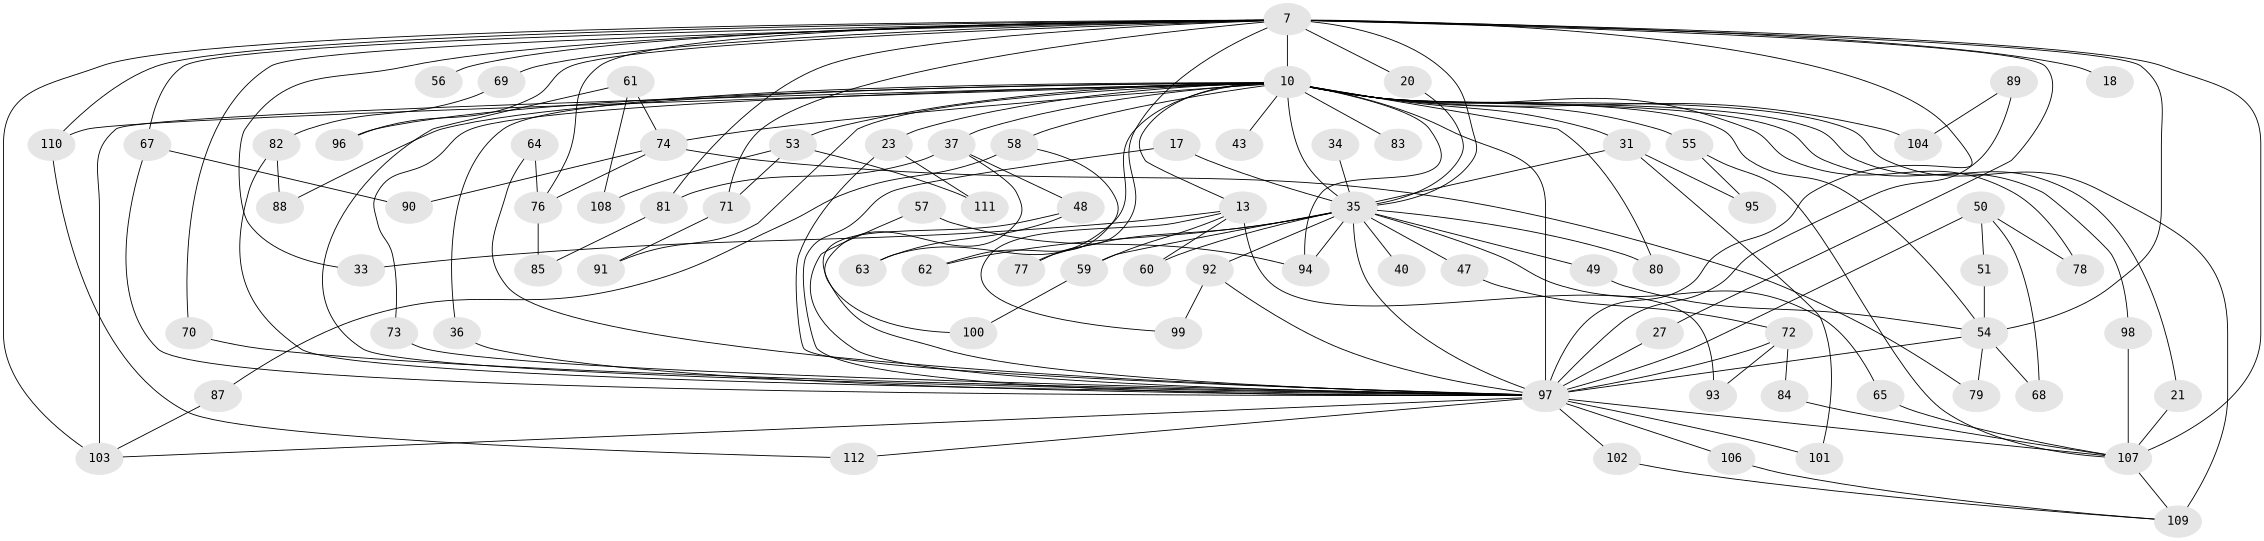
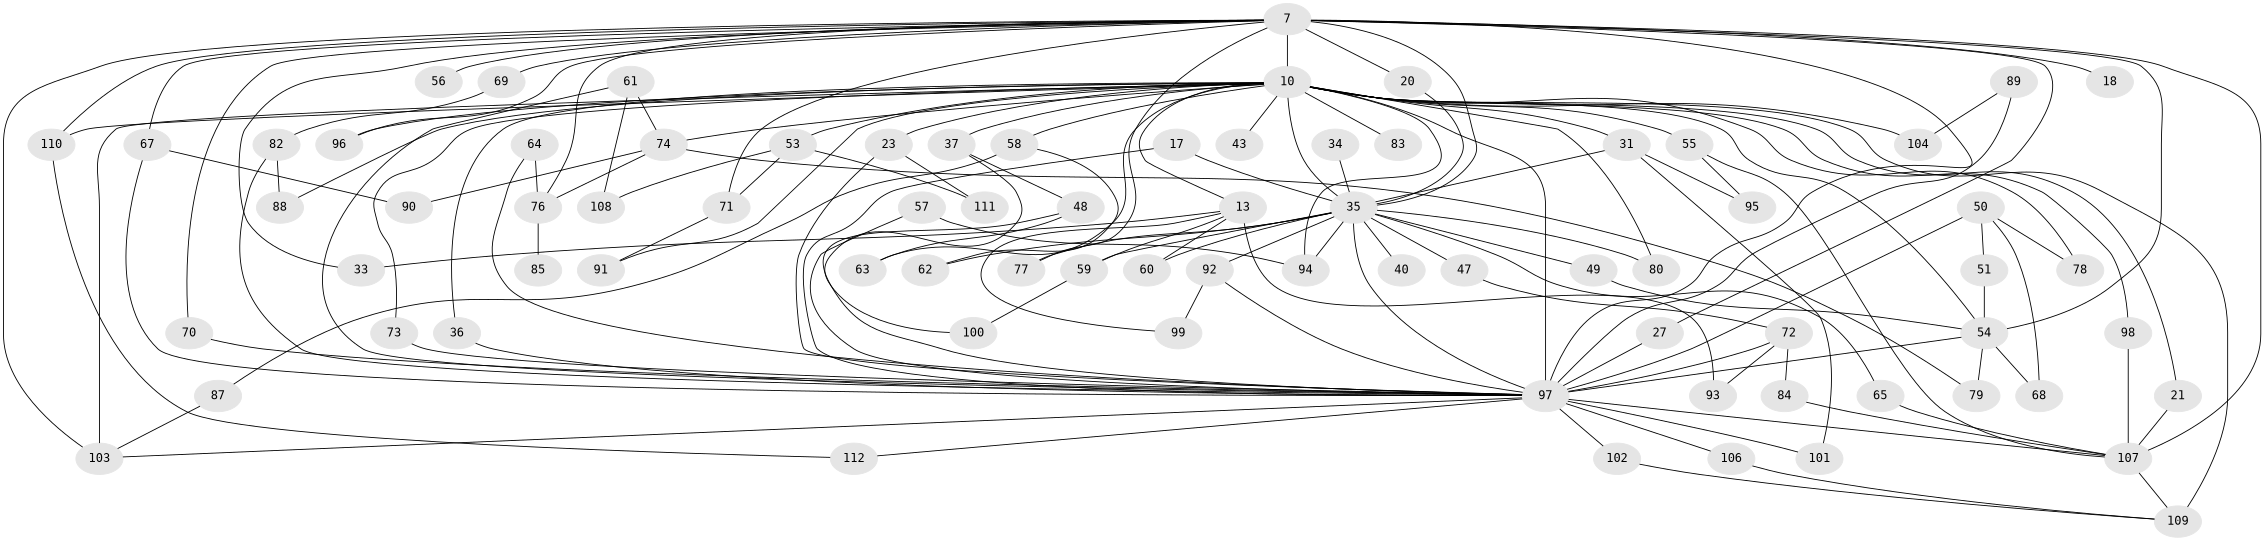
(664, 208) -> none
